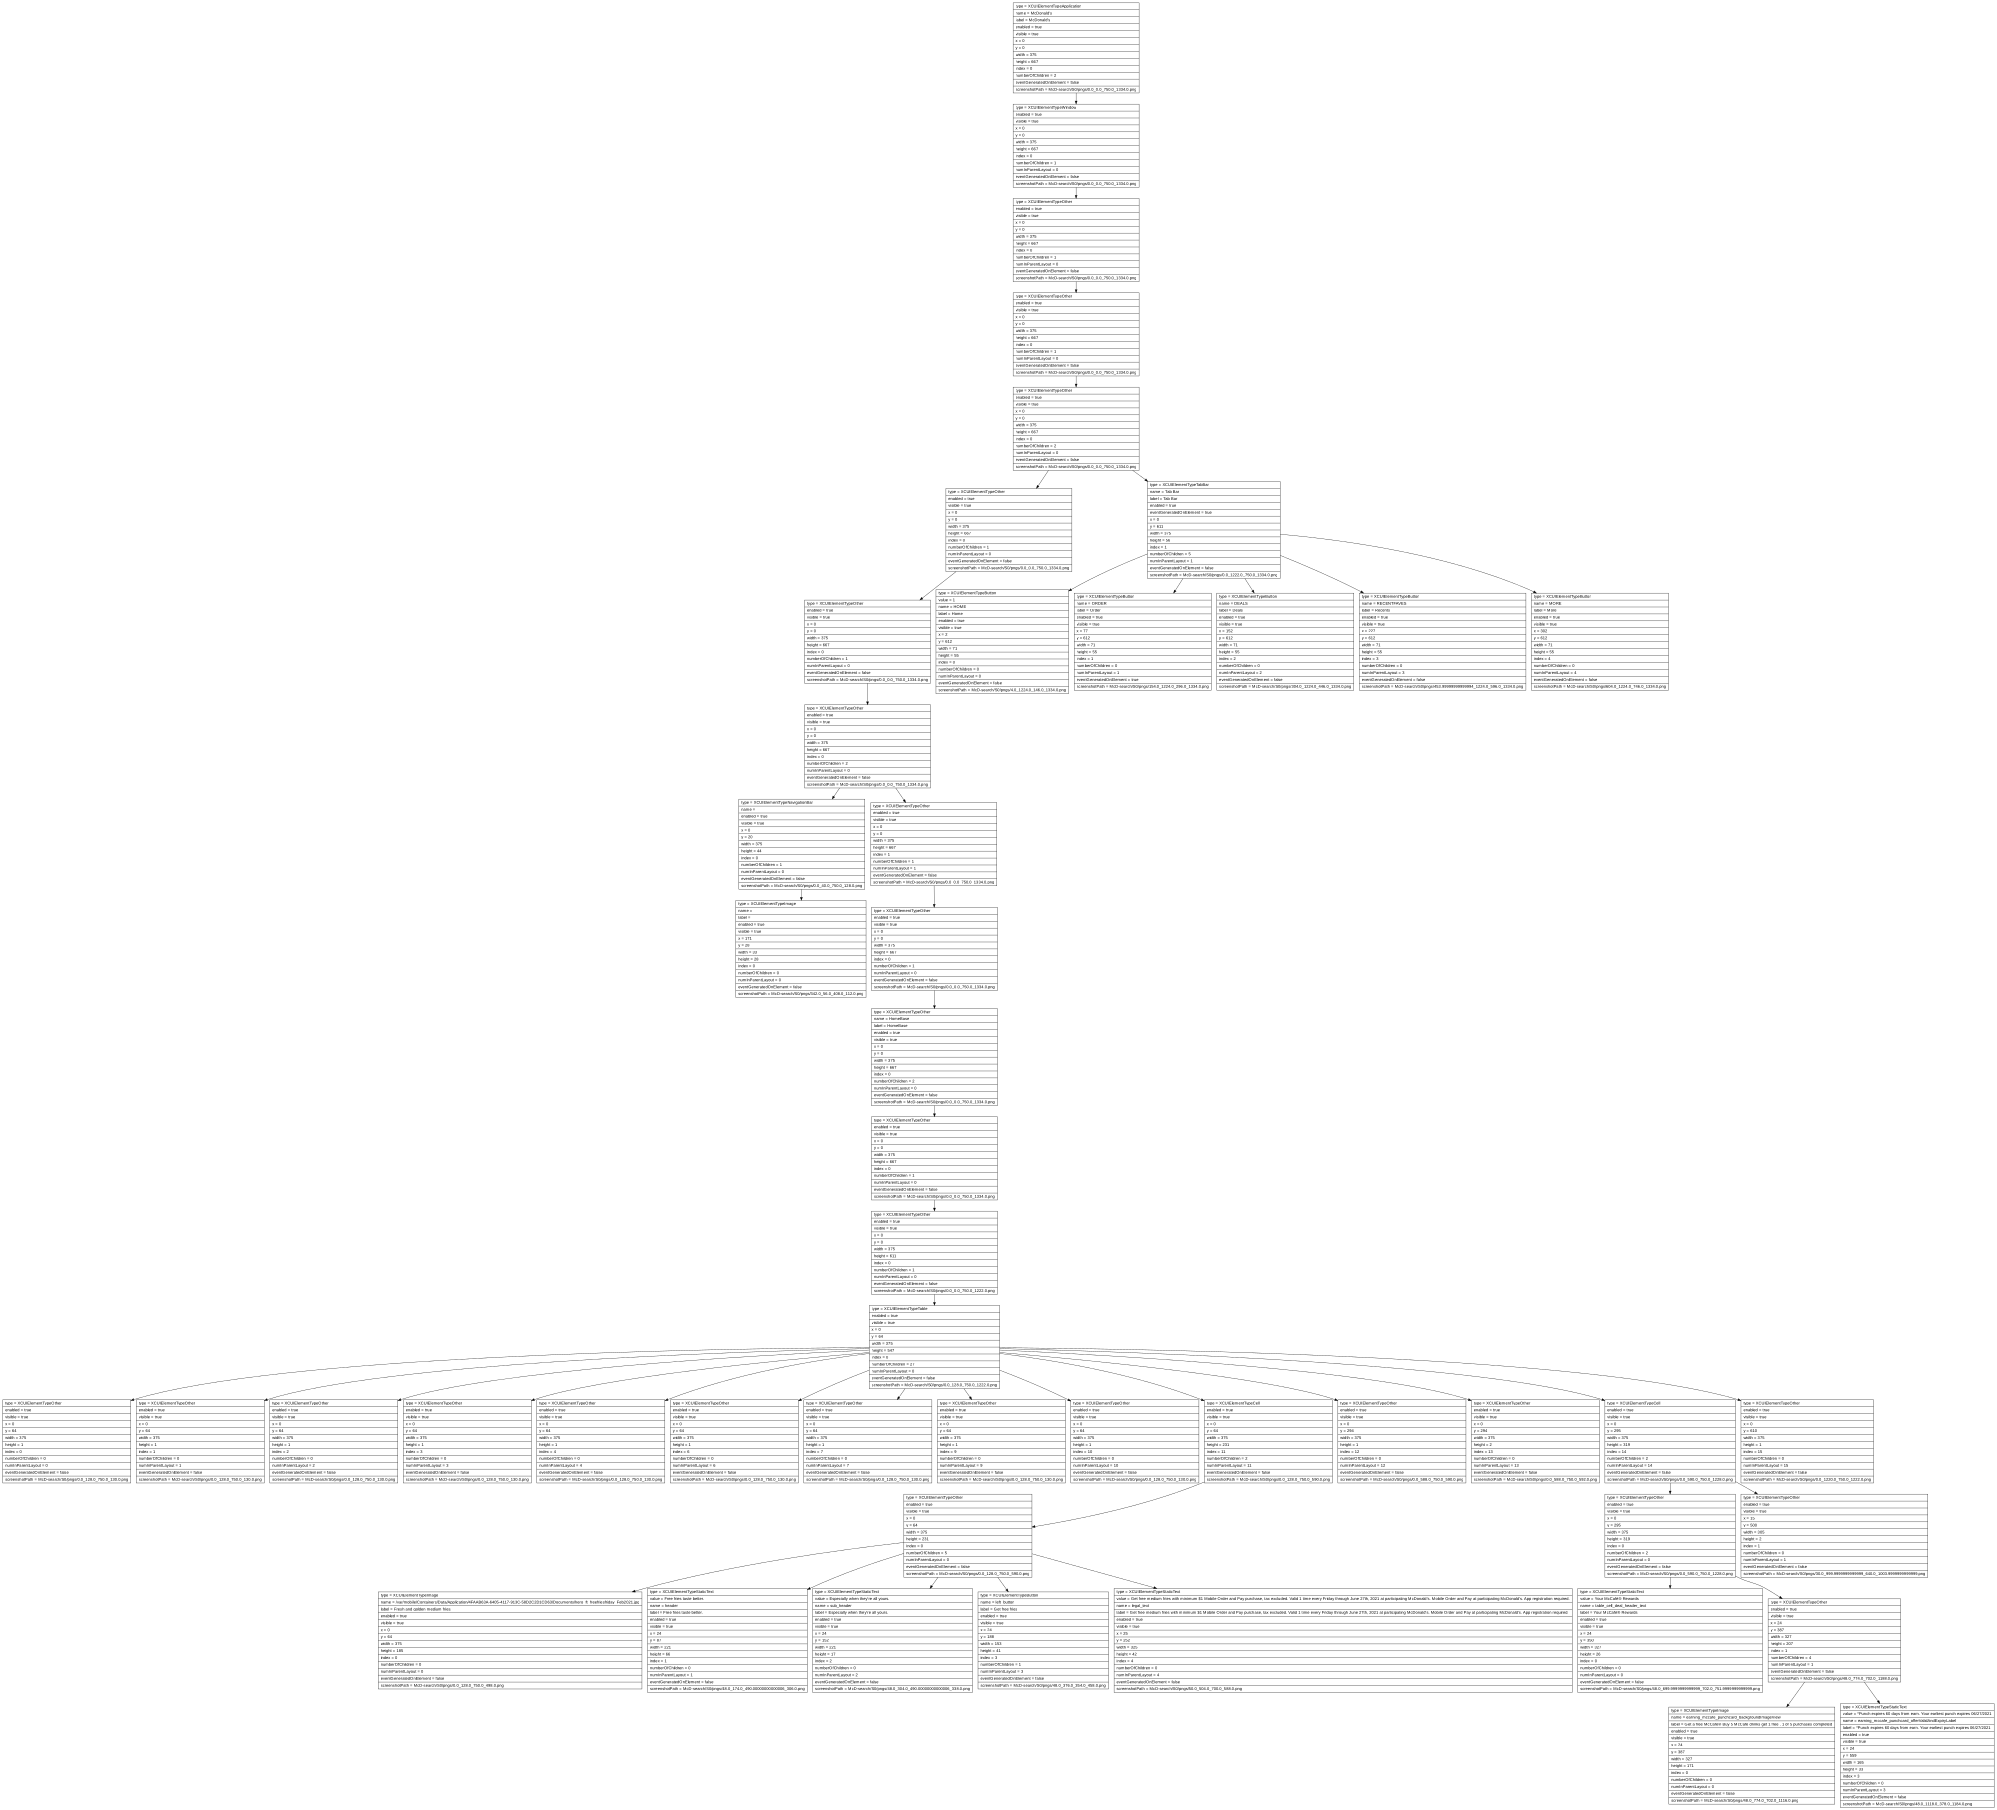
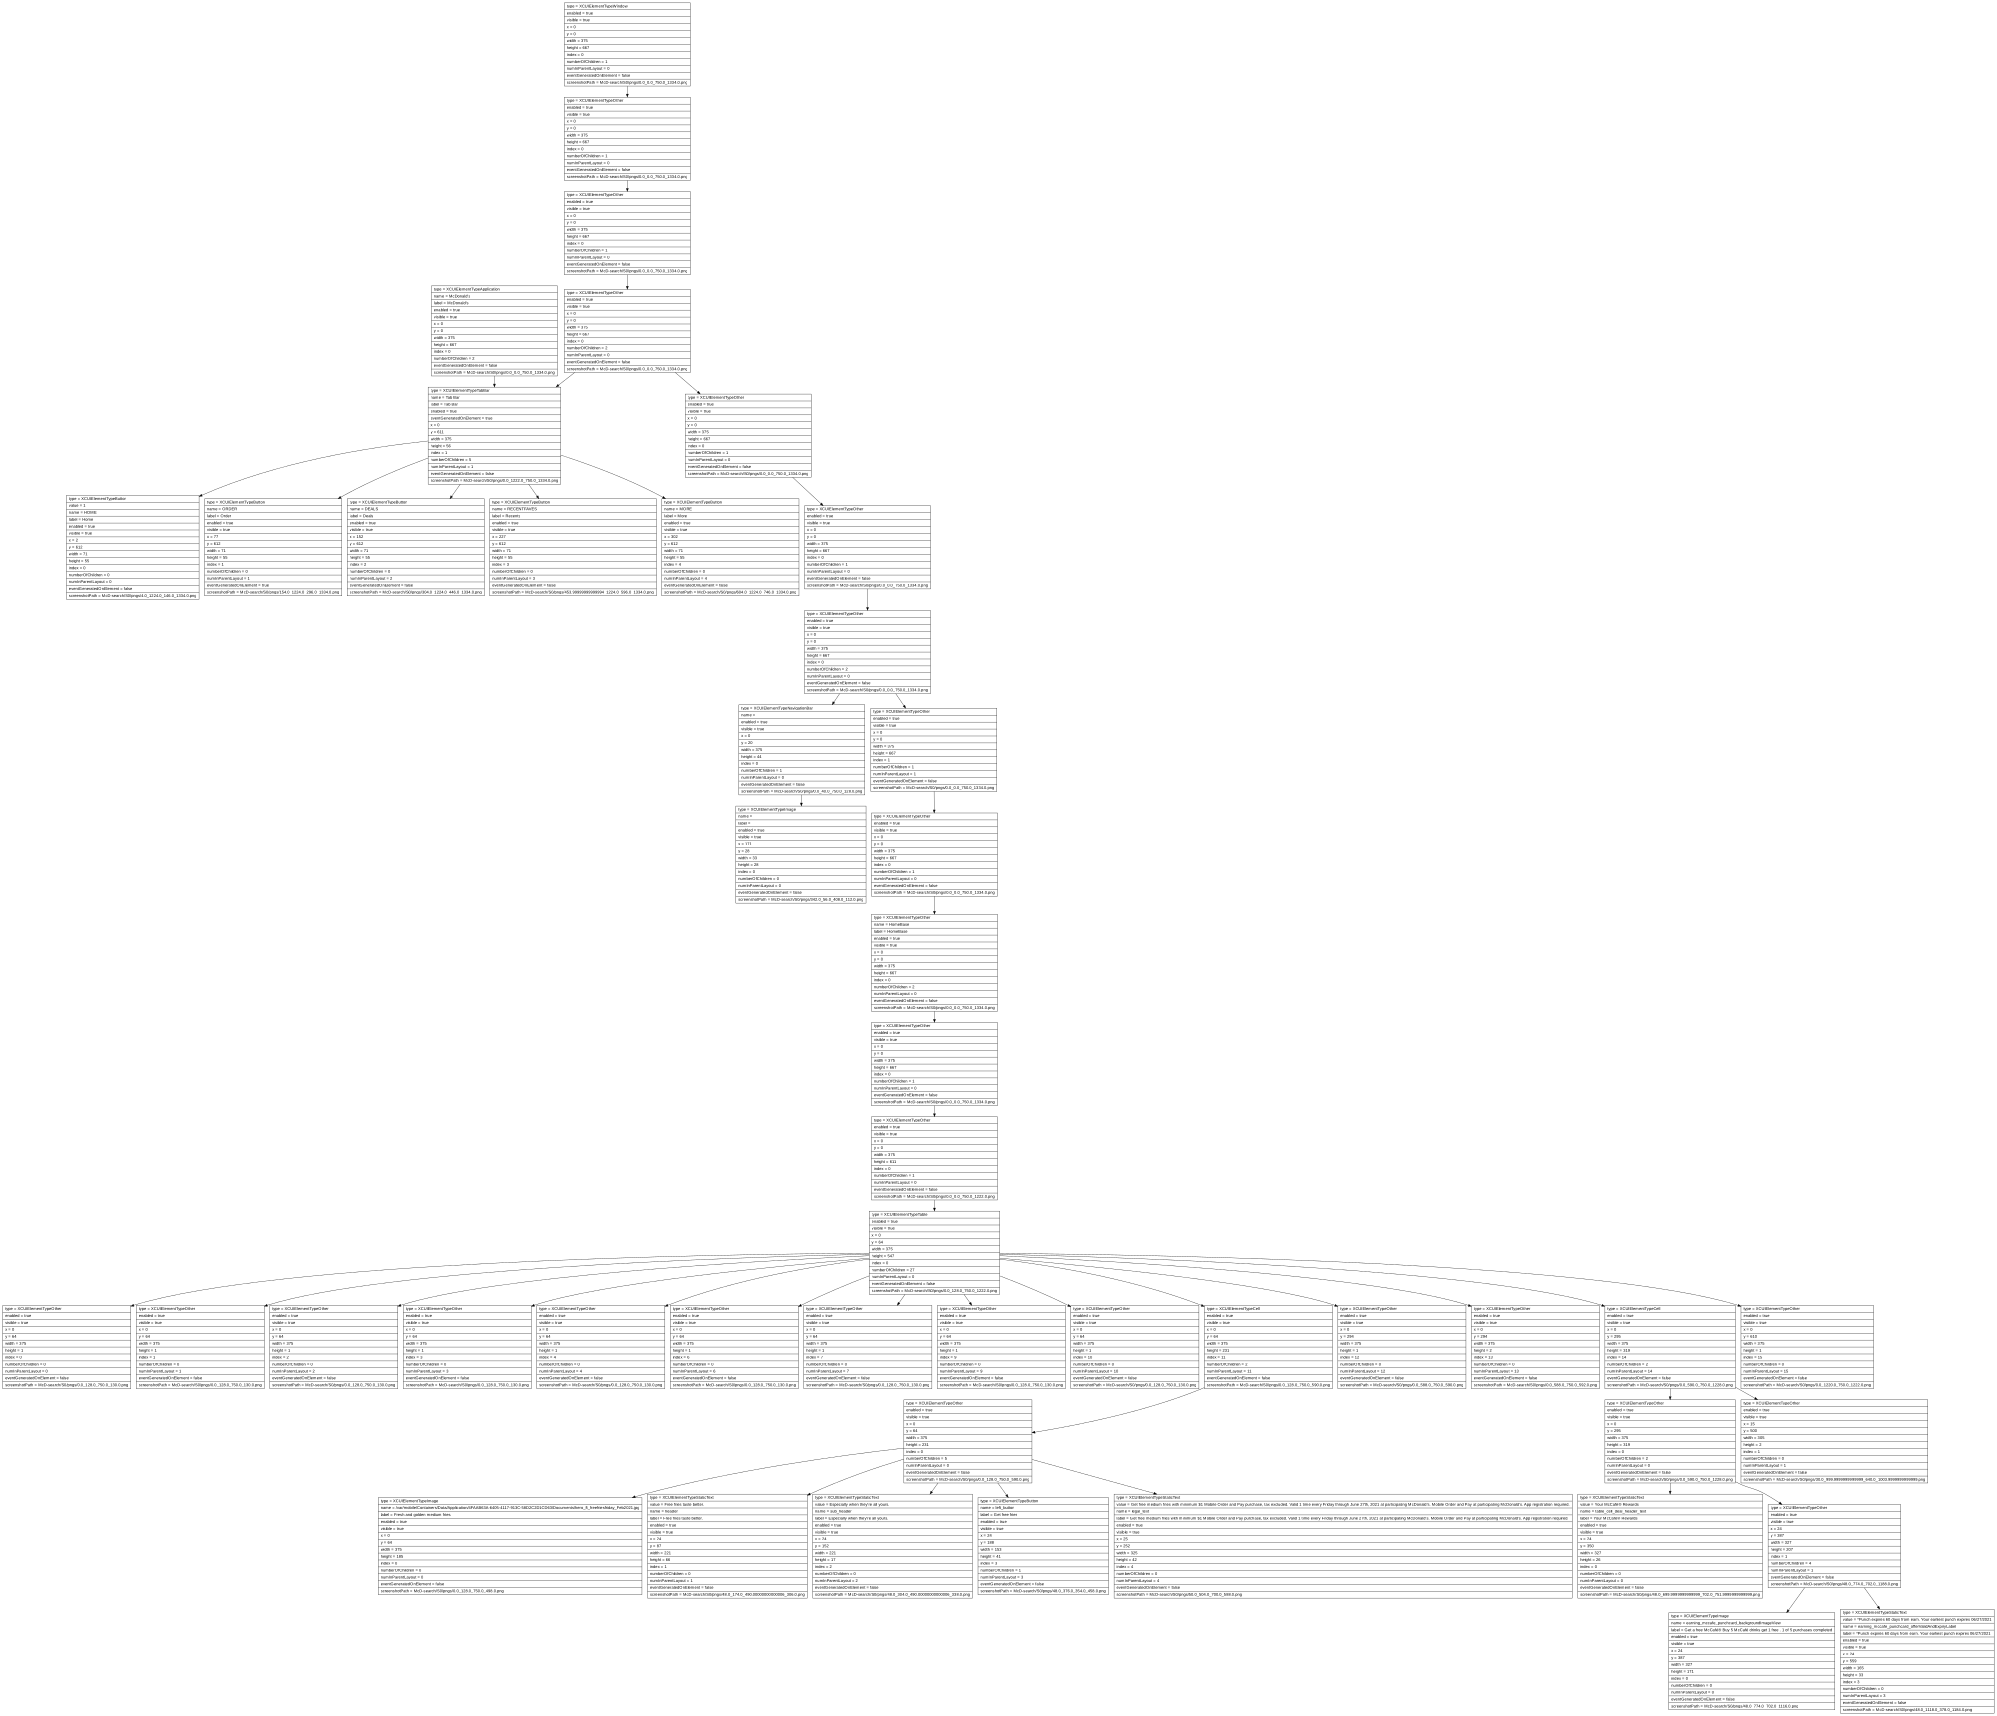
(1076, 97) -> (494, 380)
